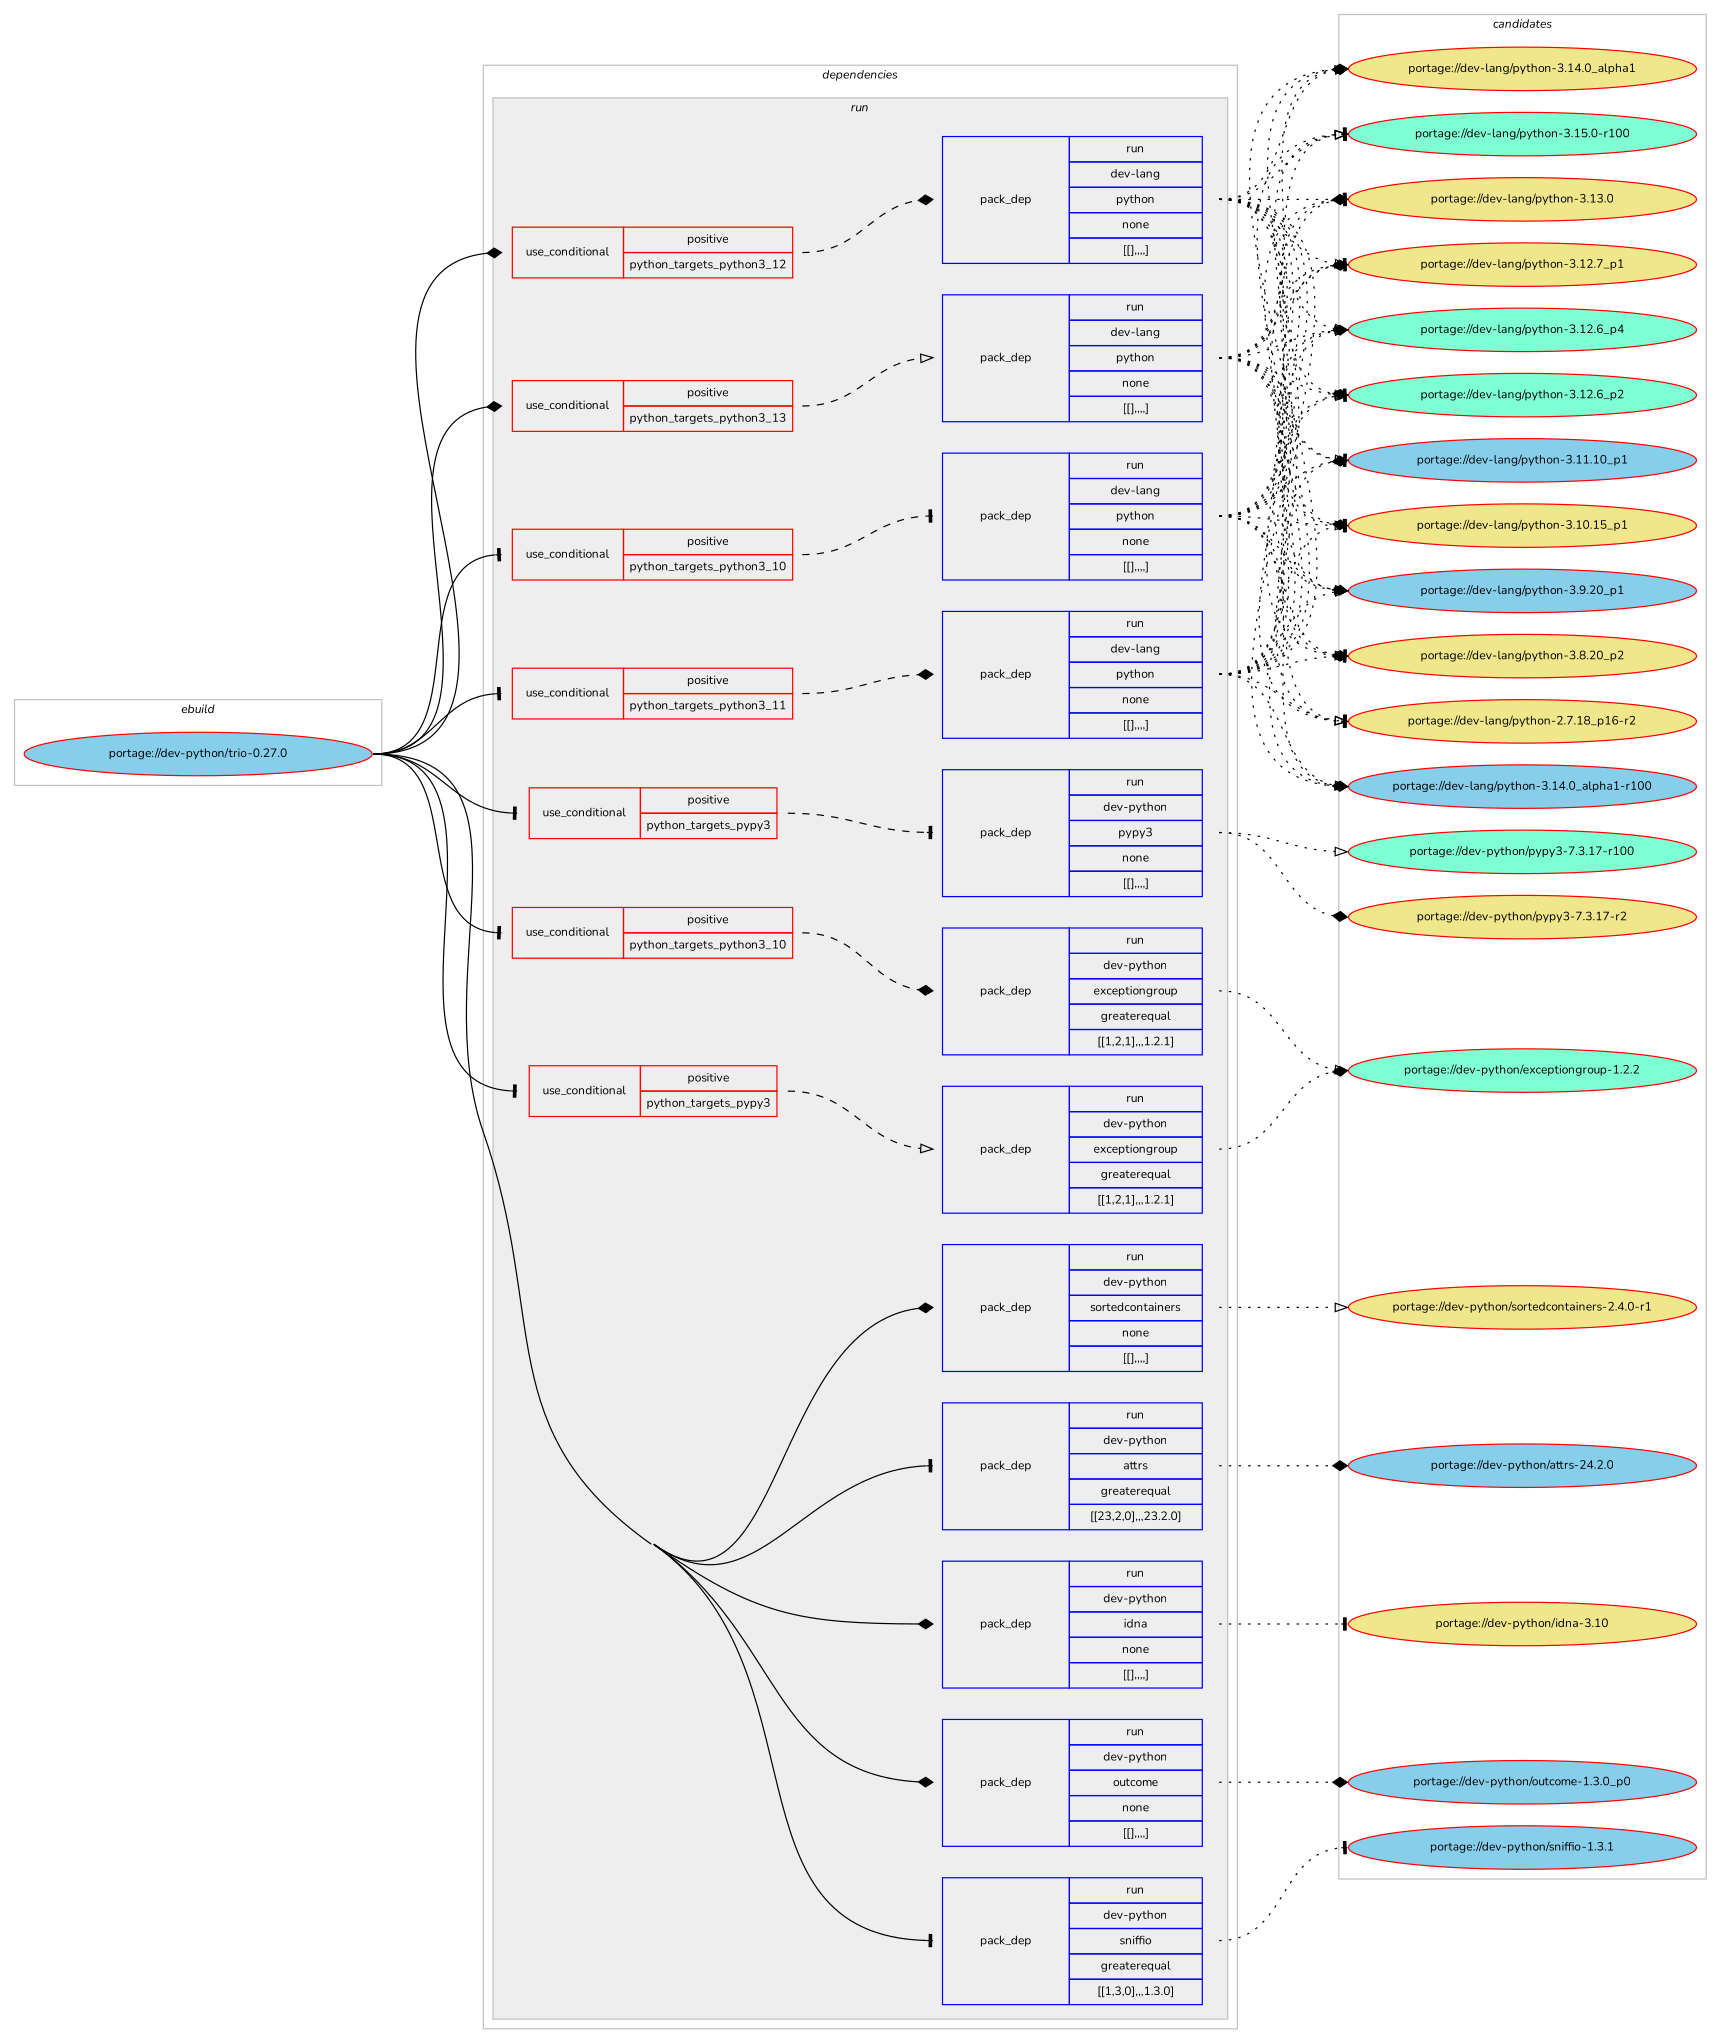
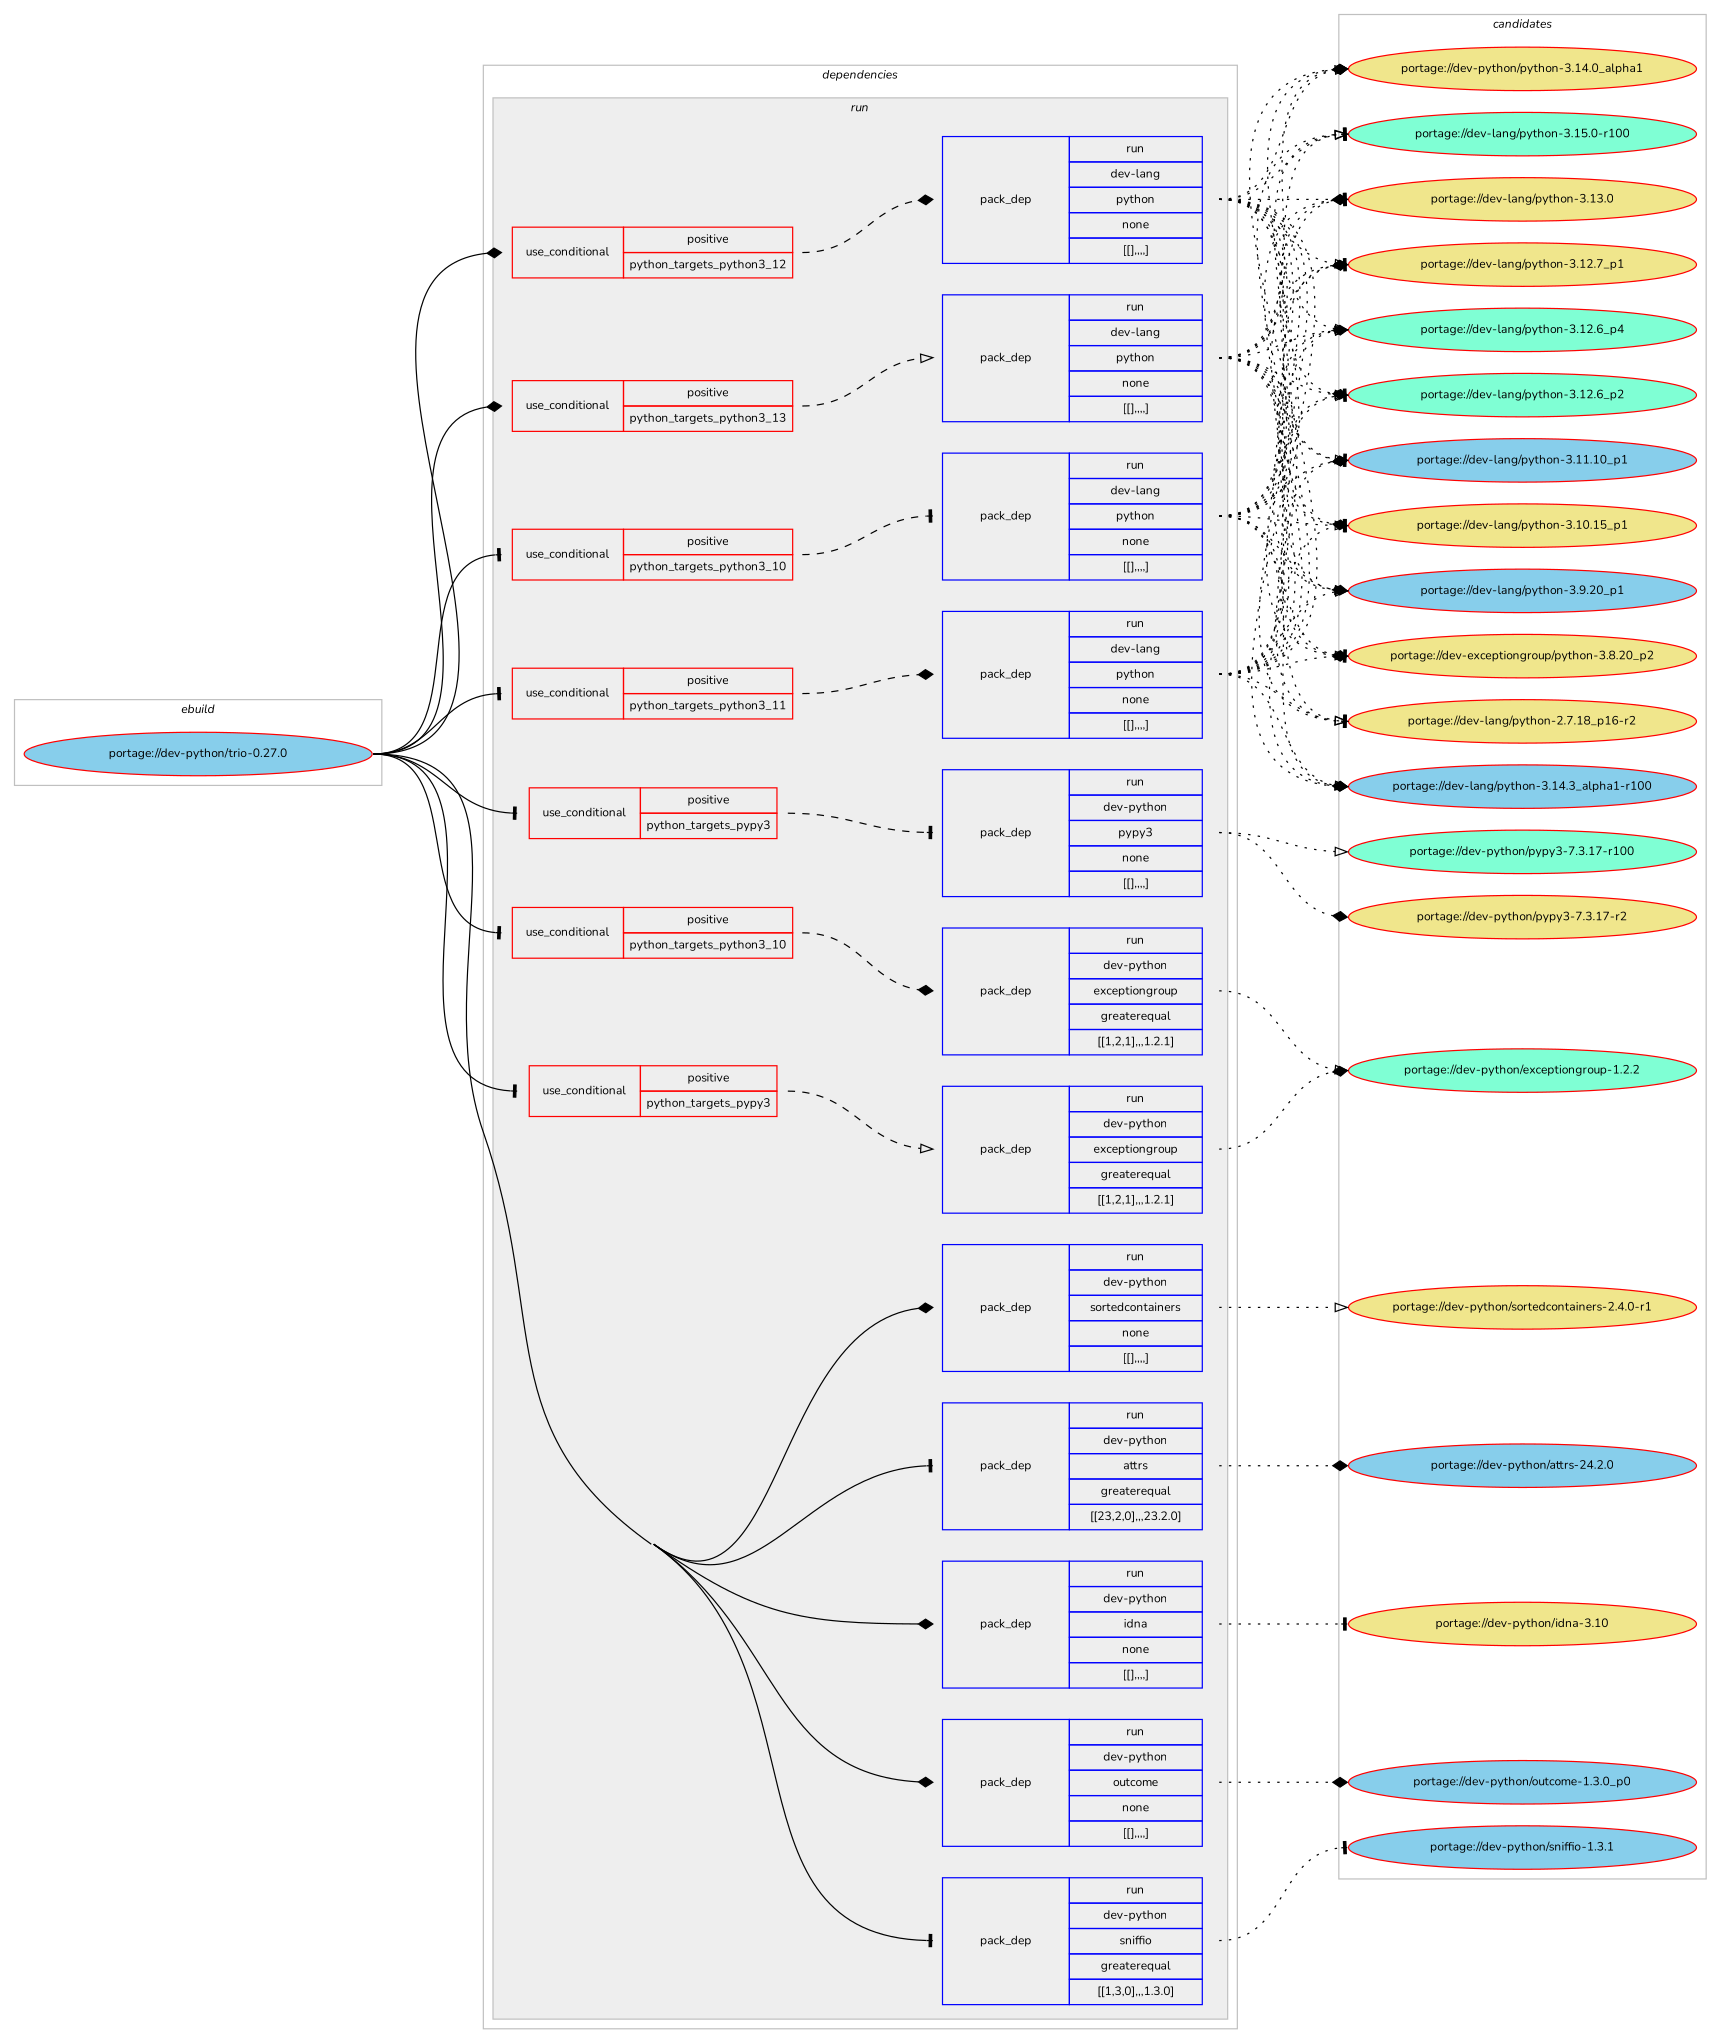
(1522, 69) -> (1522, 69)
(1522, 656) -> (1522, 656)
(1522, 787) -> (1522, 787)
